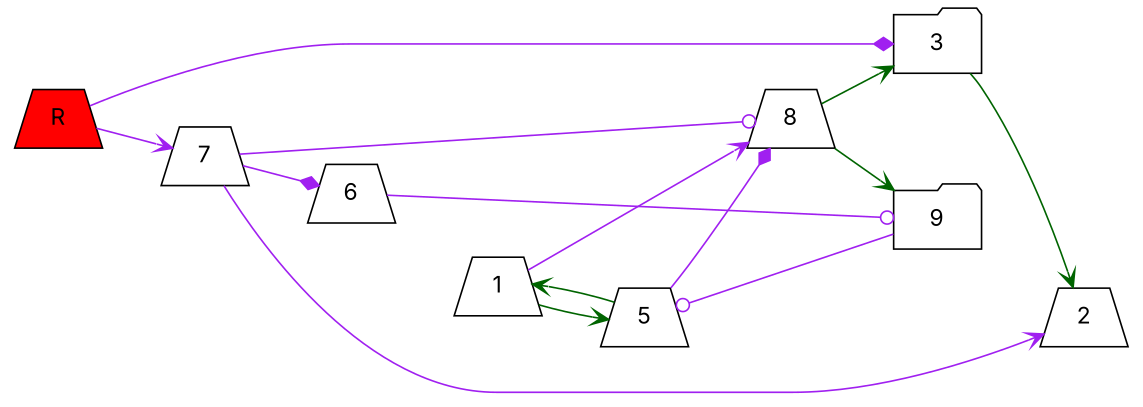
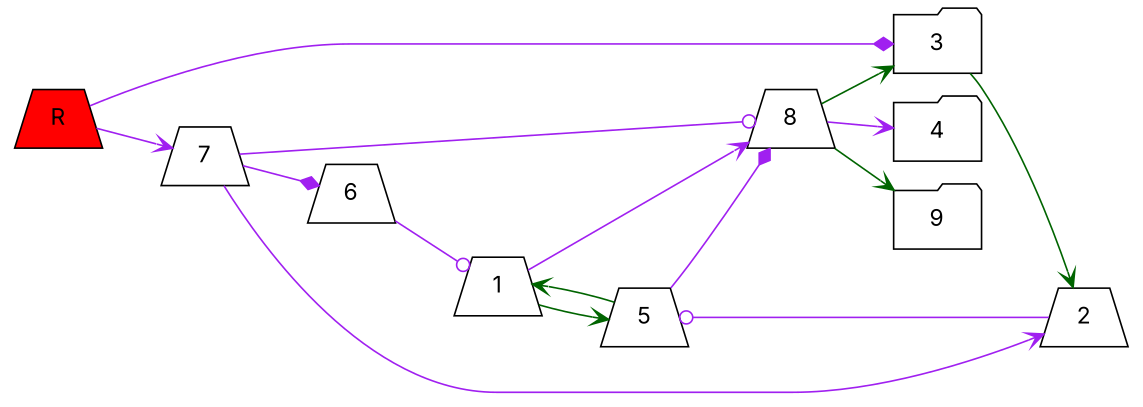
none -> (938, 132)
(609, 205) -> (426, 241)
(791, 269) -> (871, 317)
